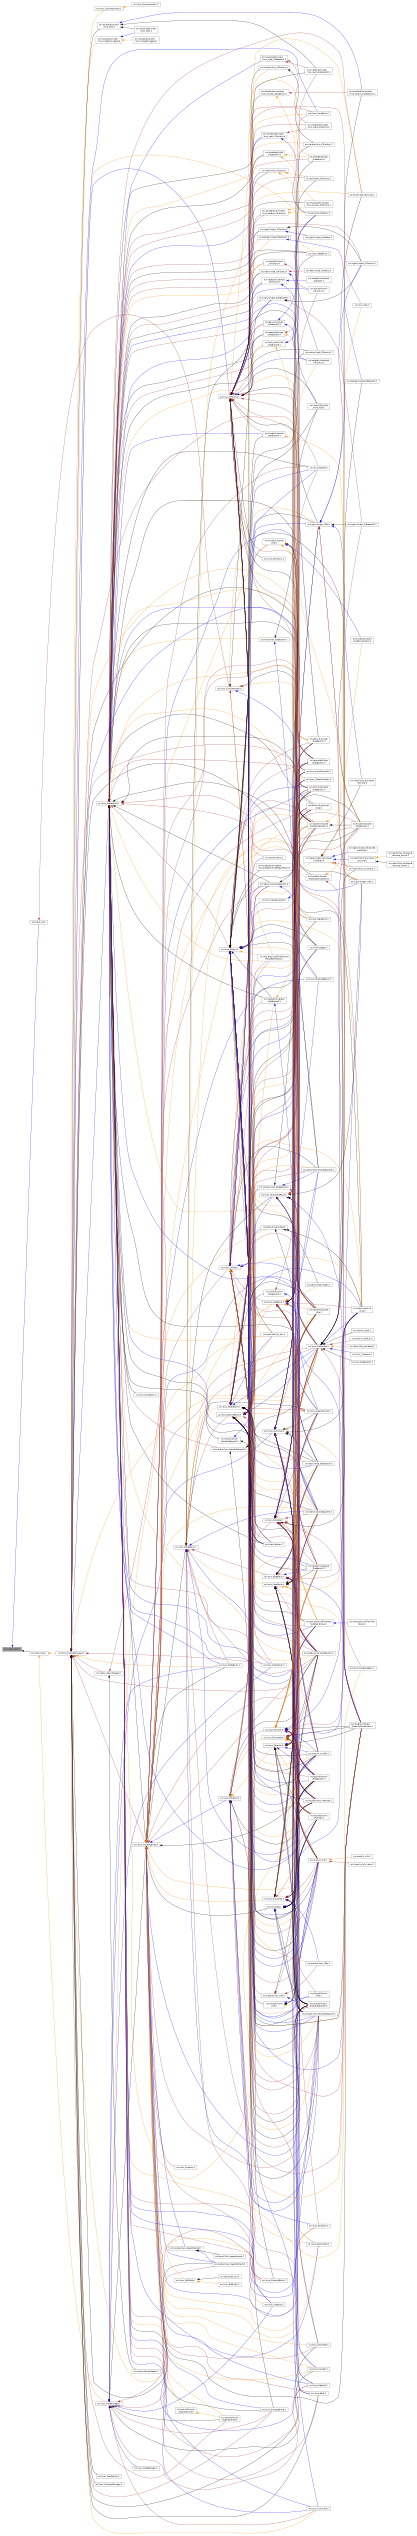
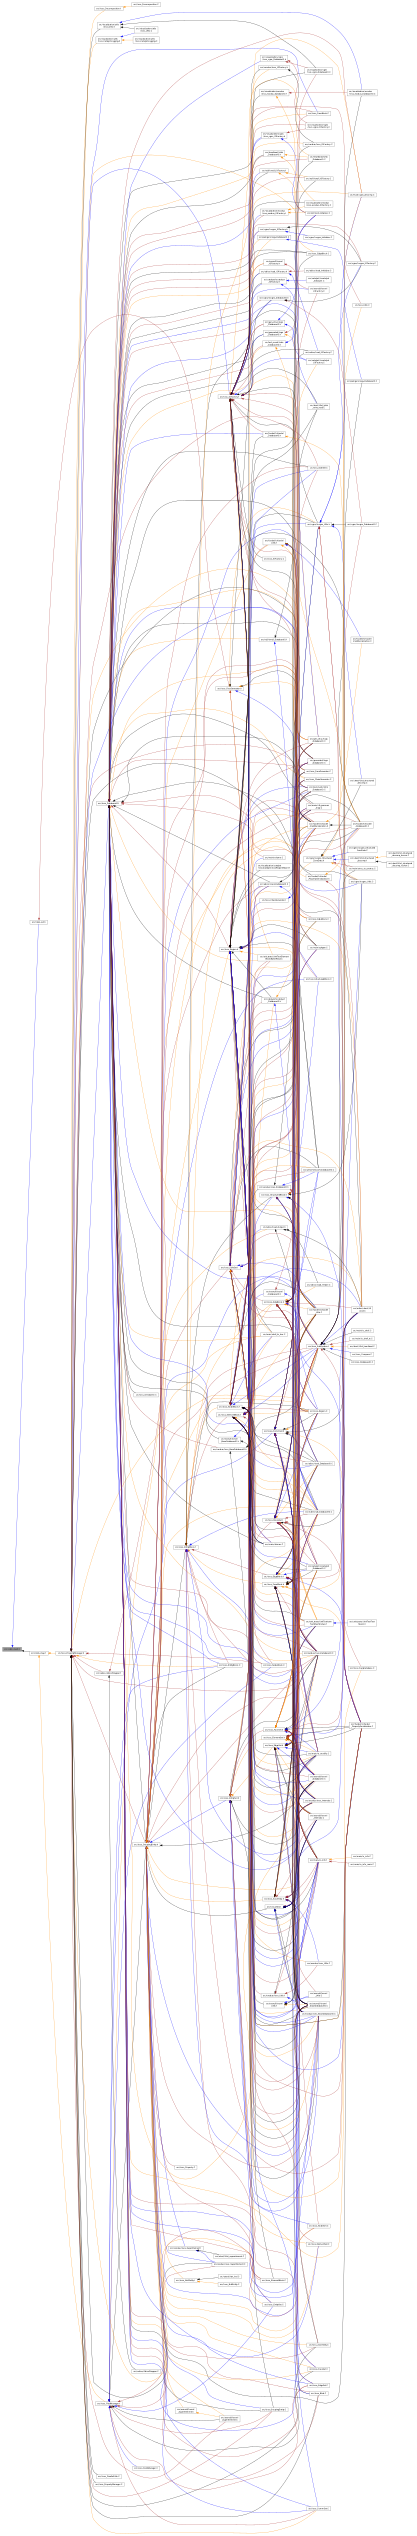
(319, 1411) -> (319, 1411)
